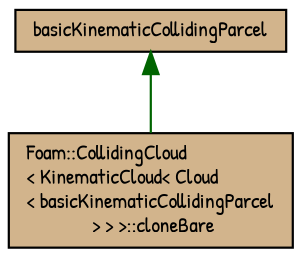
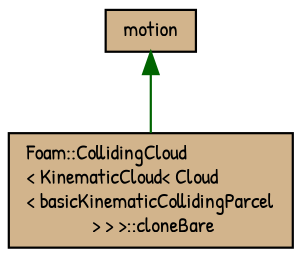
(151, 31) -> (151, 31)
